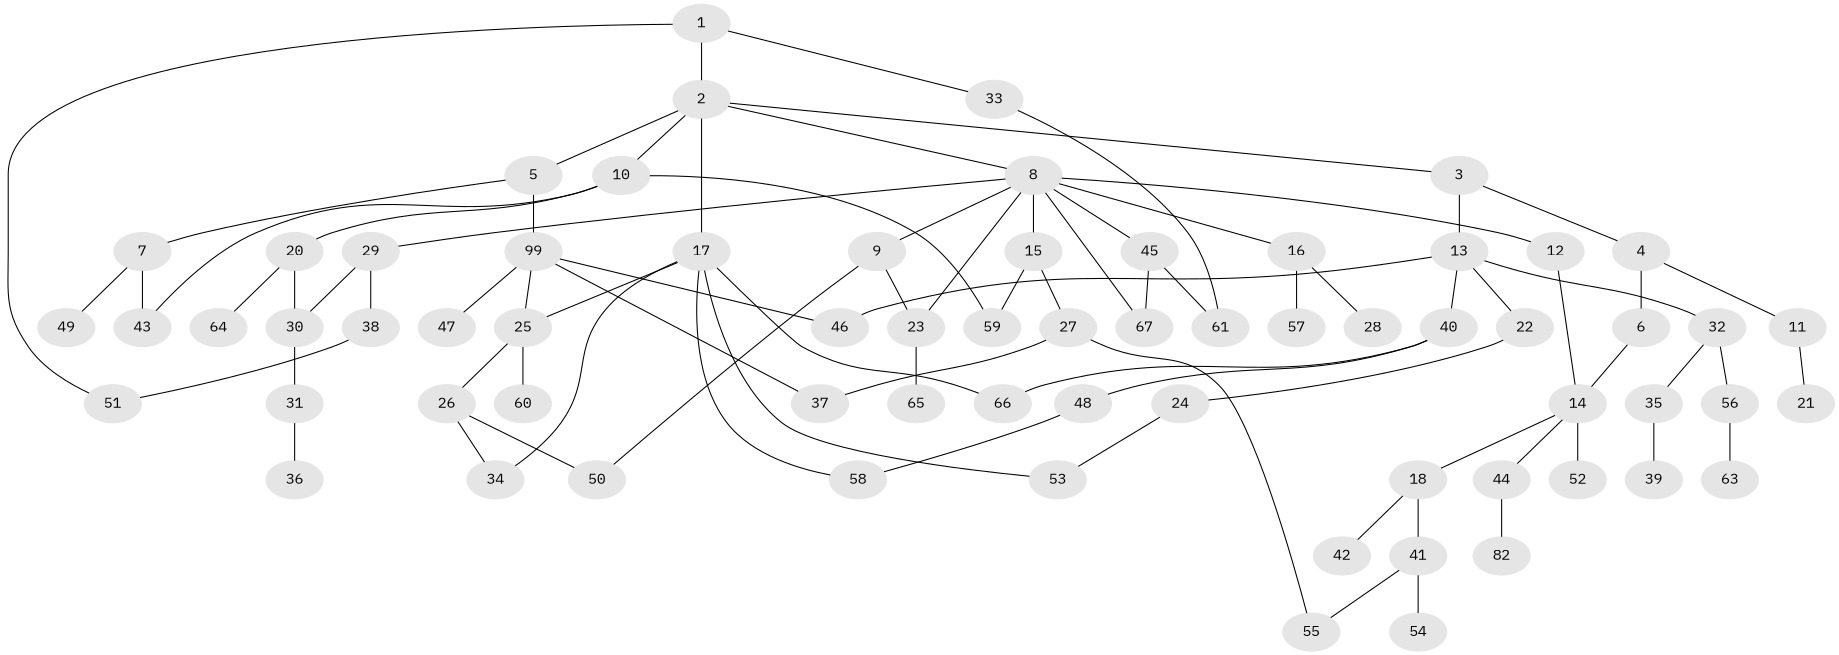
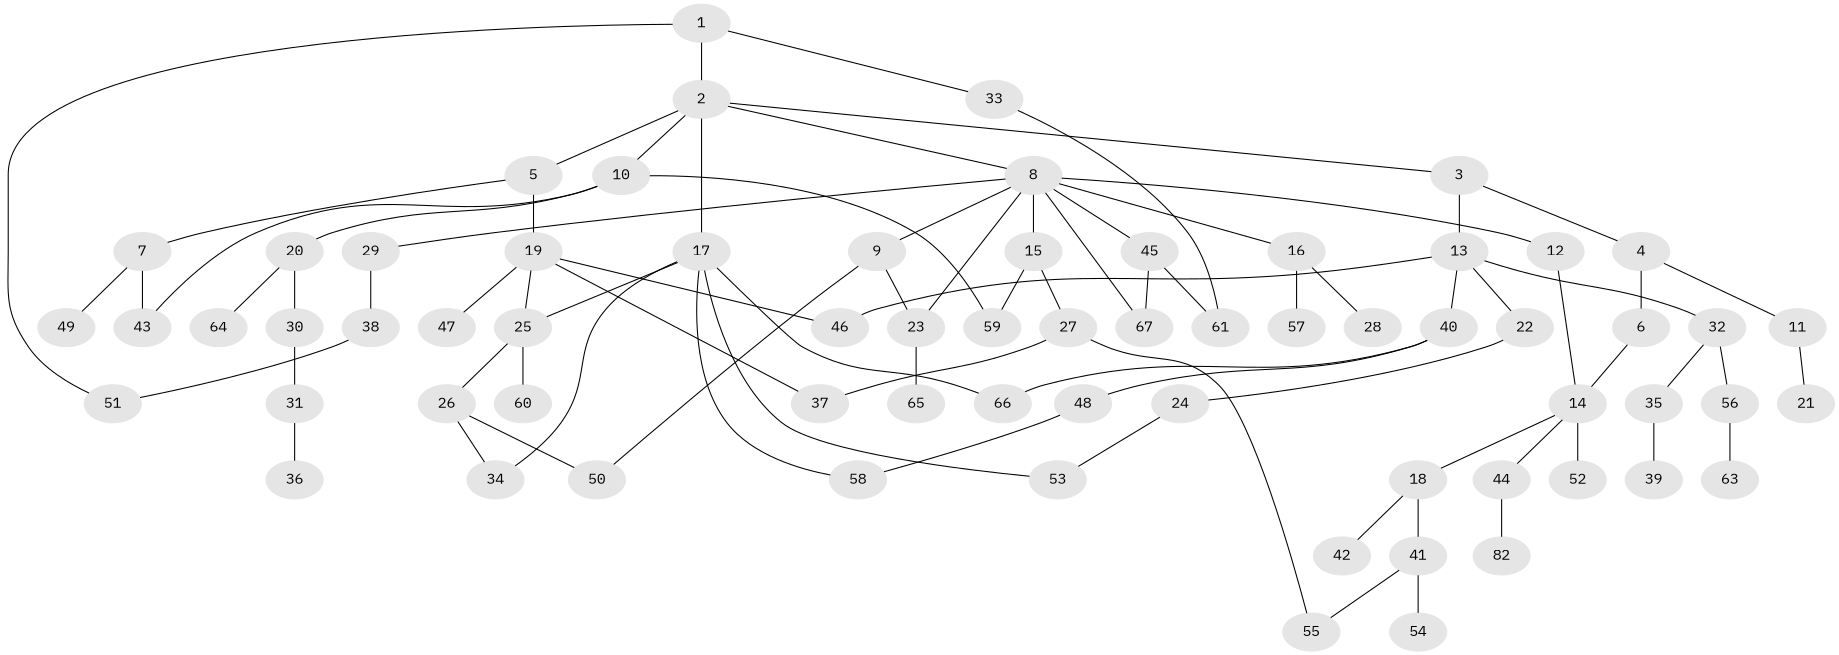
(534, 252) -> (534, 252)
(333, 289) -> none
